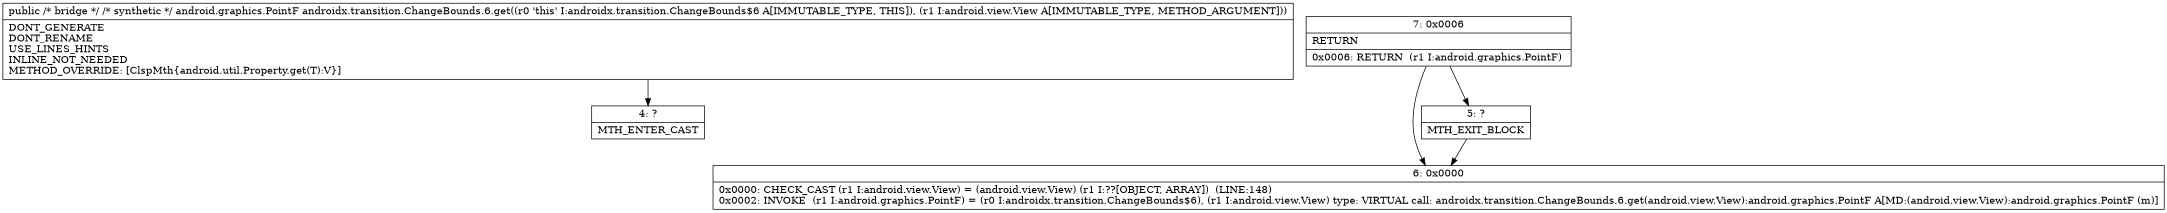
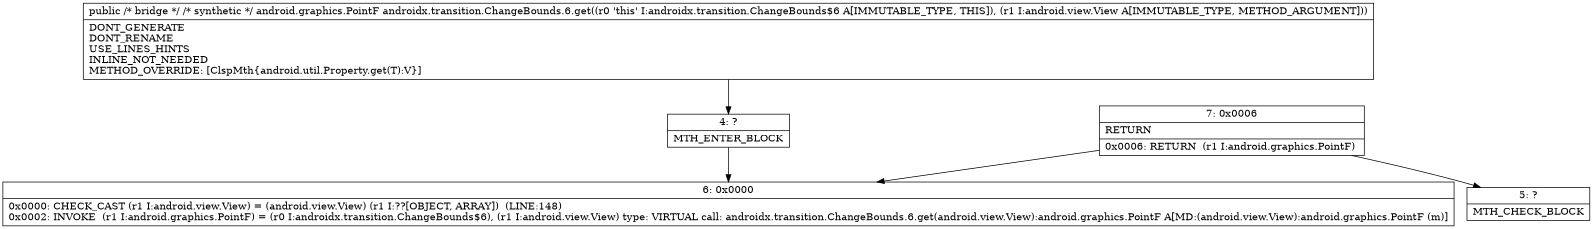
(648, 130) -> (728, 139)
(1476, 130) -> (1528, 212)
(1461, 149) -> (728, 161)
